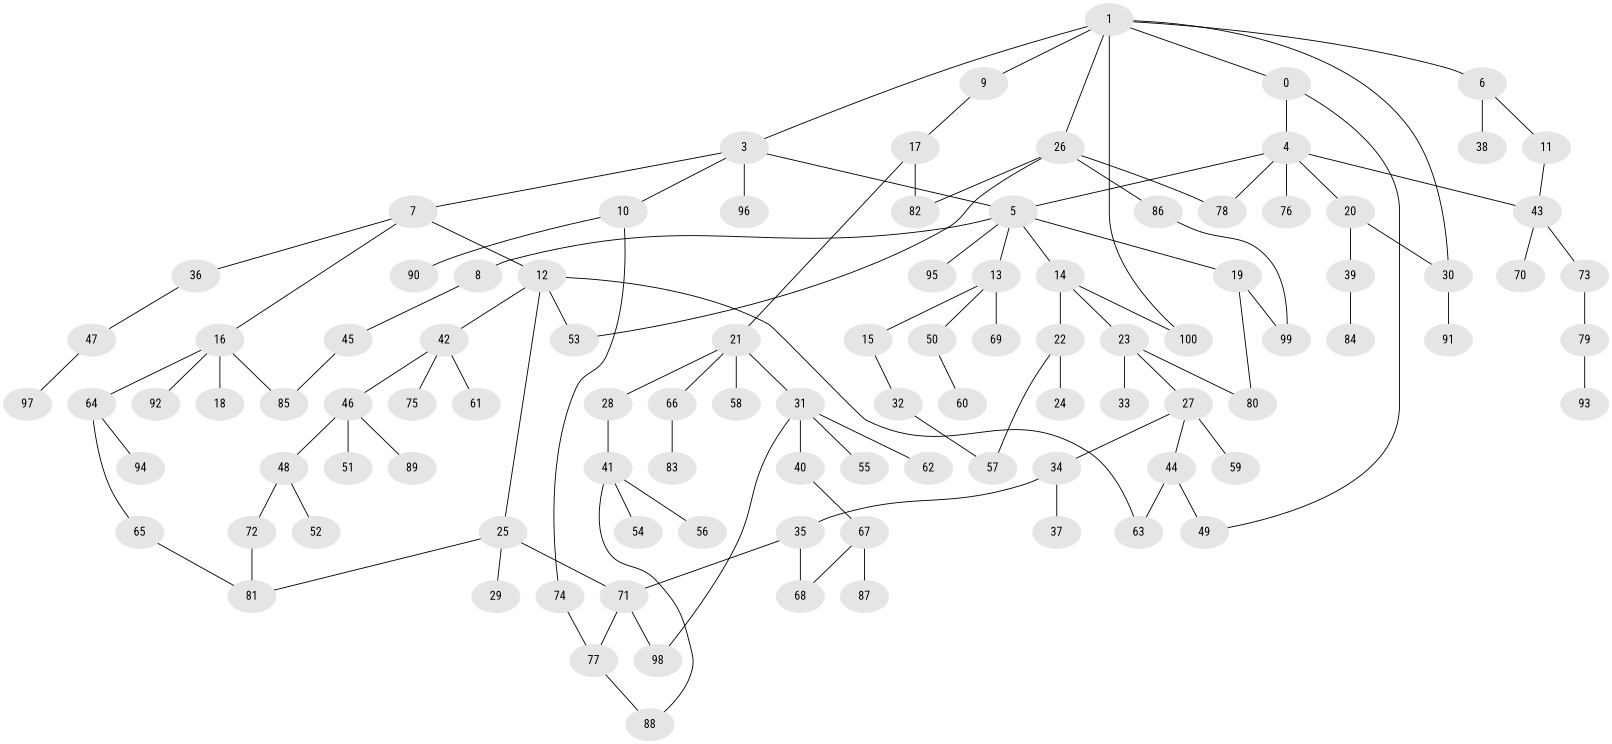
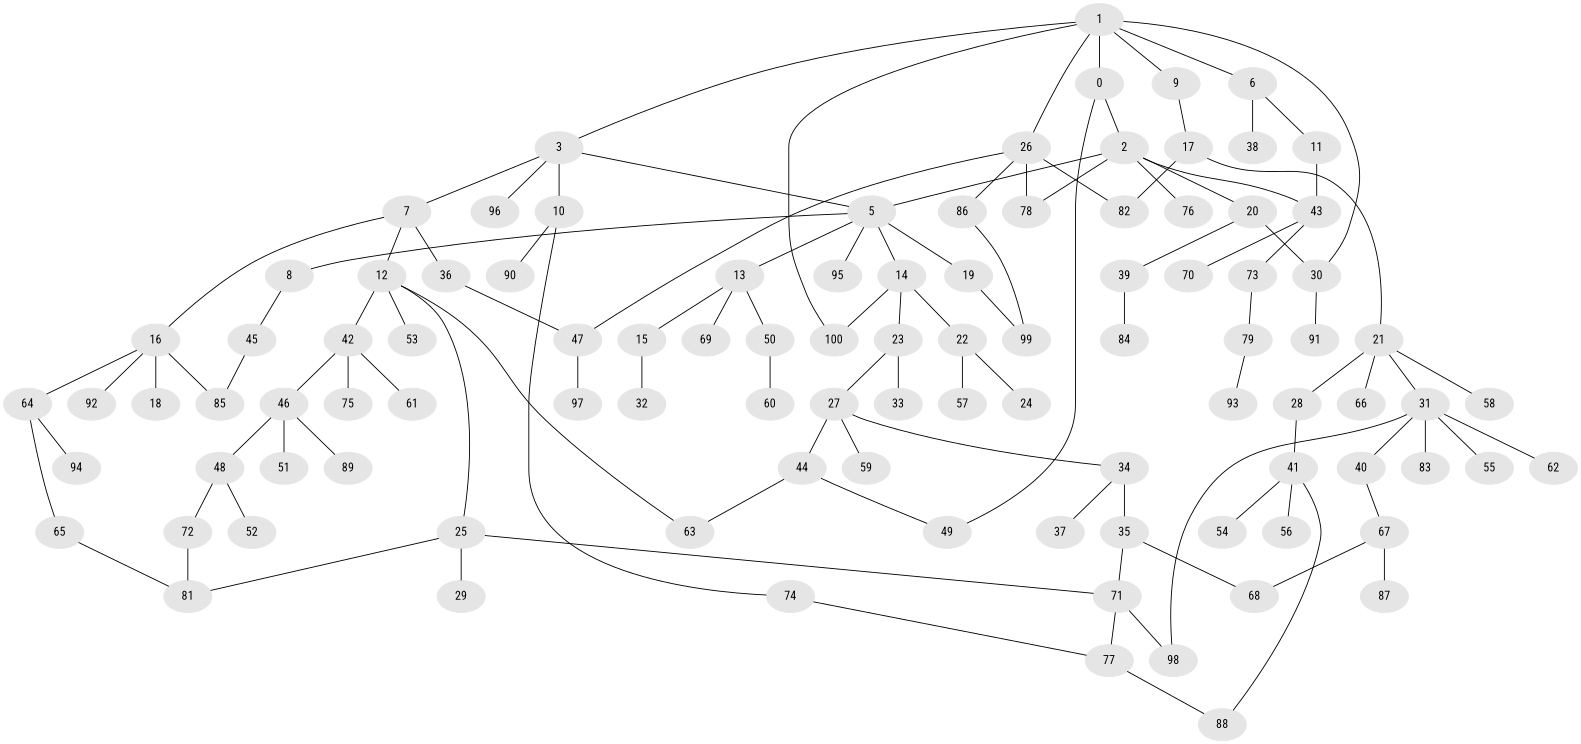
(1286, 148) -> (1124, 148)
(833, 279) -> (809, 208)
(1253, 404) -> none
(672, 436) -> (1425, 436)
(953, 441) -> none
